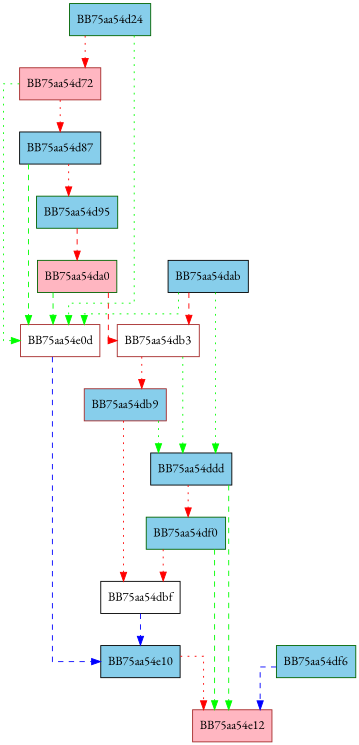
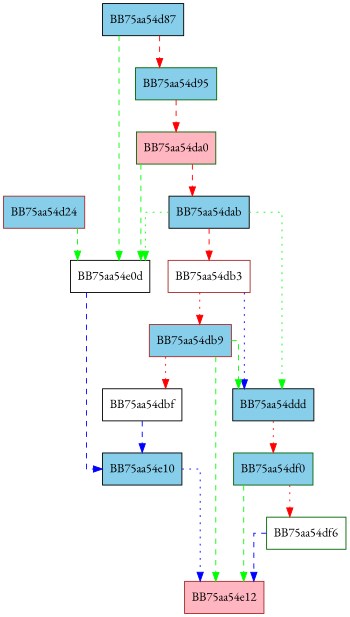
(110, 20) -> (44, 212)
(60, 84) -> none
(69, 176) -> (160, 47)
(134, 208) -> (78, 240)
(108, 319) -> (192, 176)
(60, 341) -> (110, 276)
(183, 400) -> (244, 336)
(158, 432) -> (239, 357)
(163, 561) -> (290, 497)
(229, 593) -> (216, 465)
(316, 662) -> (306, 533)
(204, 667) -> (200, 512)
